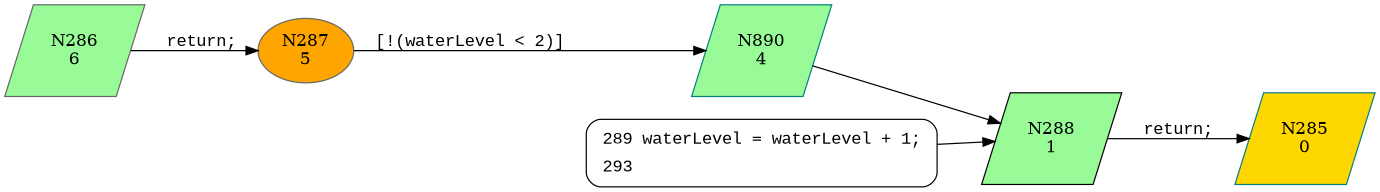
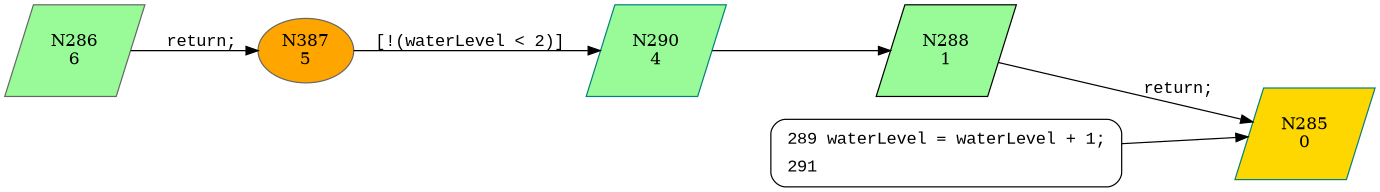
(306, 51) -> (306, 51)
(762, 51) -> (656, 51)
(960, 143) -> (1179, 141)
(618, 166) -> (802, 166)
